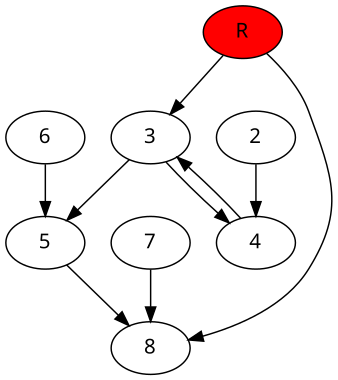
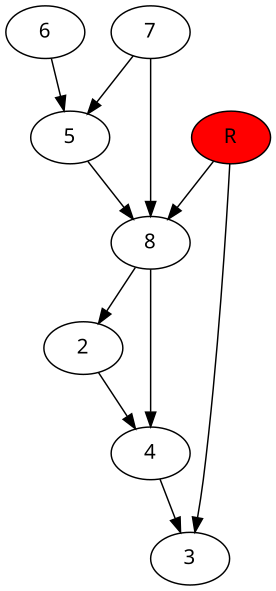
(103, 185) -> (115, 79)
(191, 188) -> (151, 341)
none -> (121, 289)
